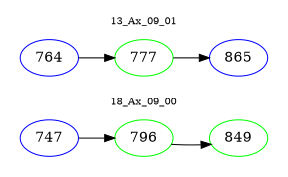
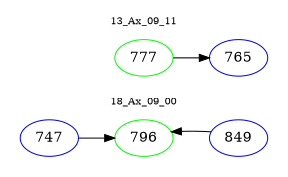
(144, 22) -> (144, 22)
(49, 58) -> none
(239, 58) -> (239, 58)
(239, 138) -> (239, 138)
(186, 145) -> (196, 131)
